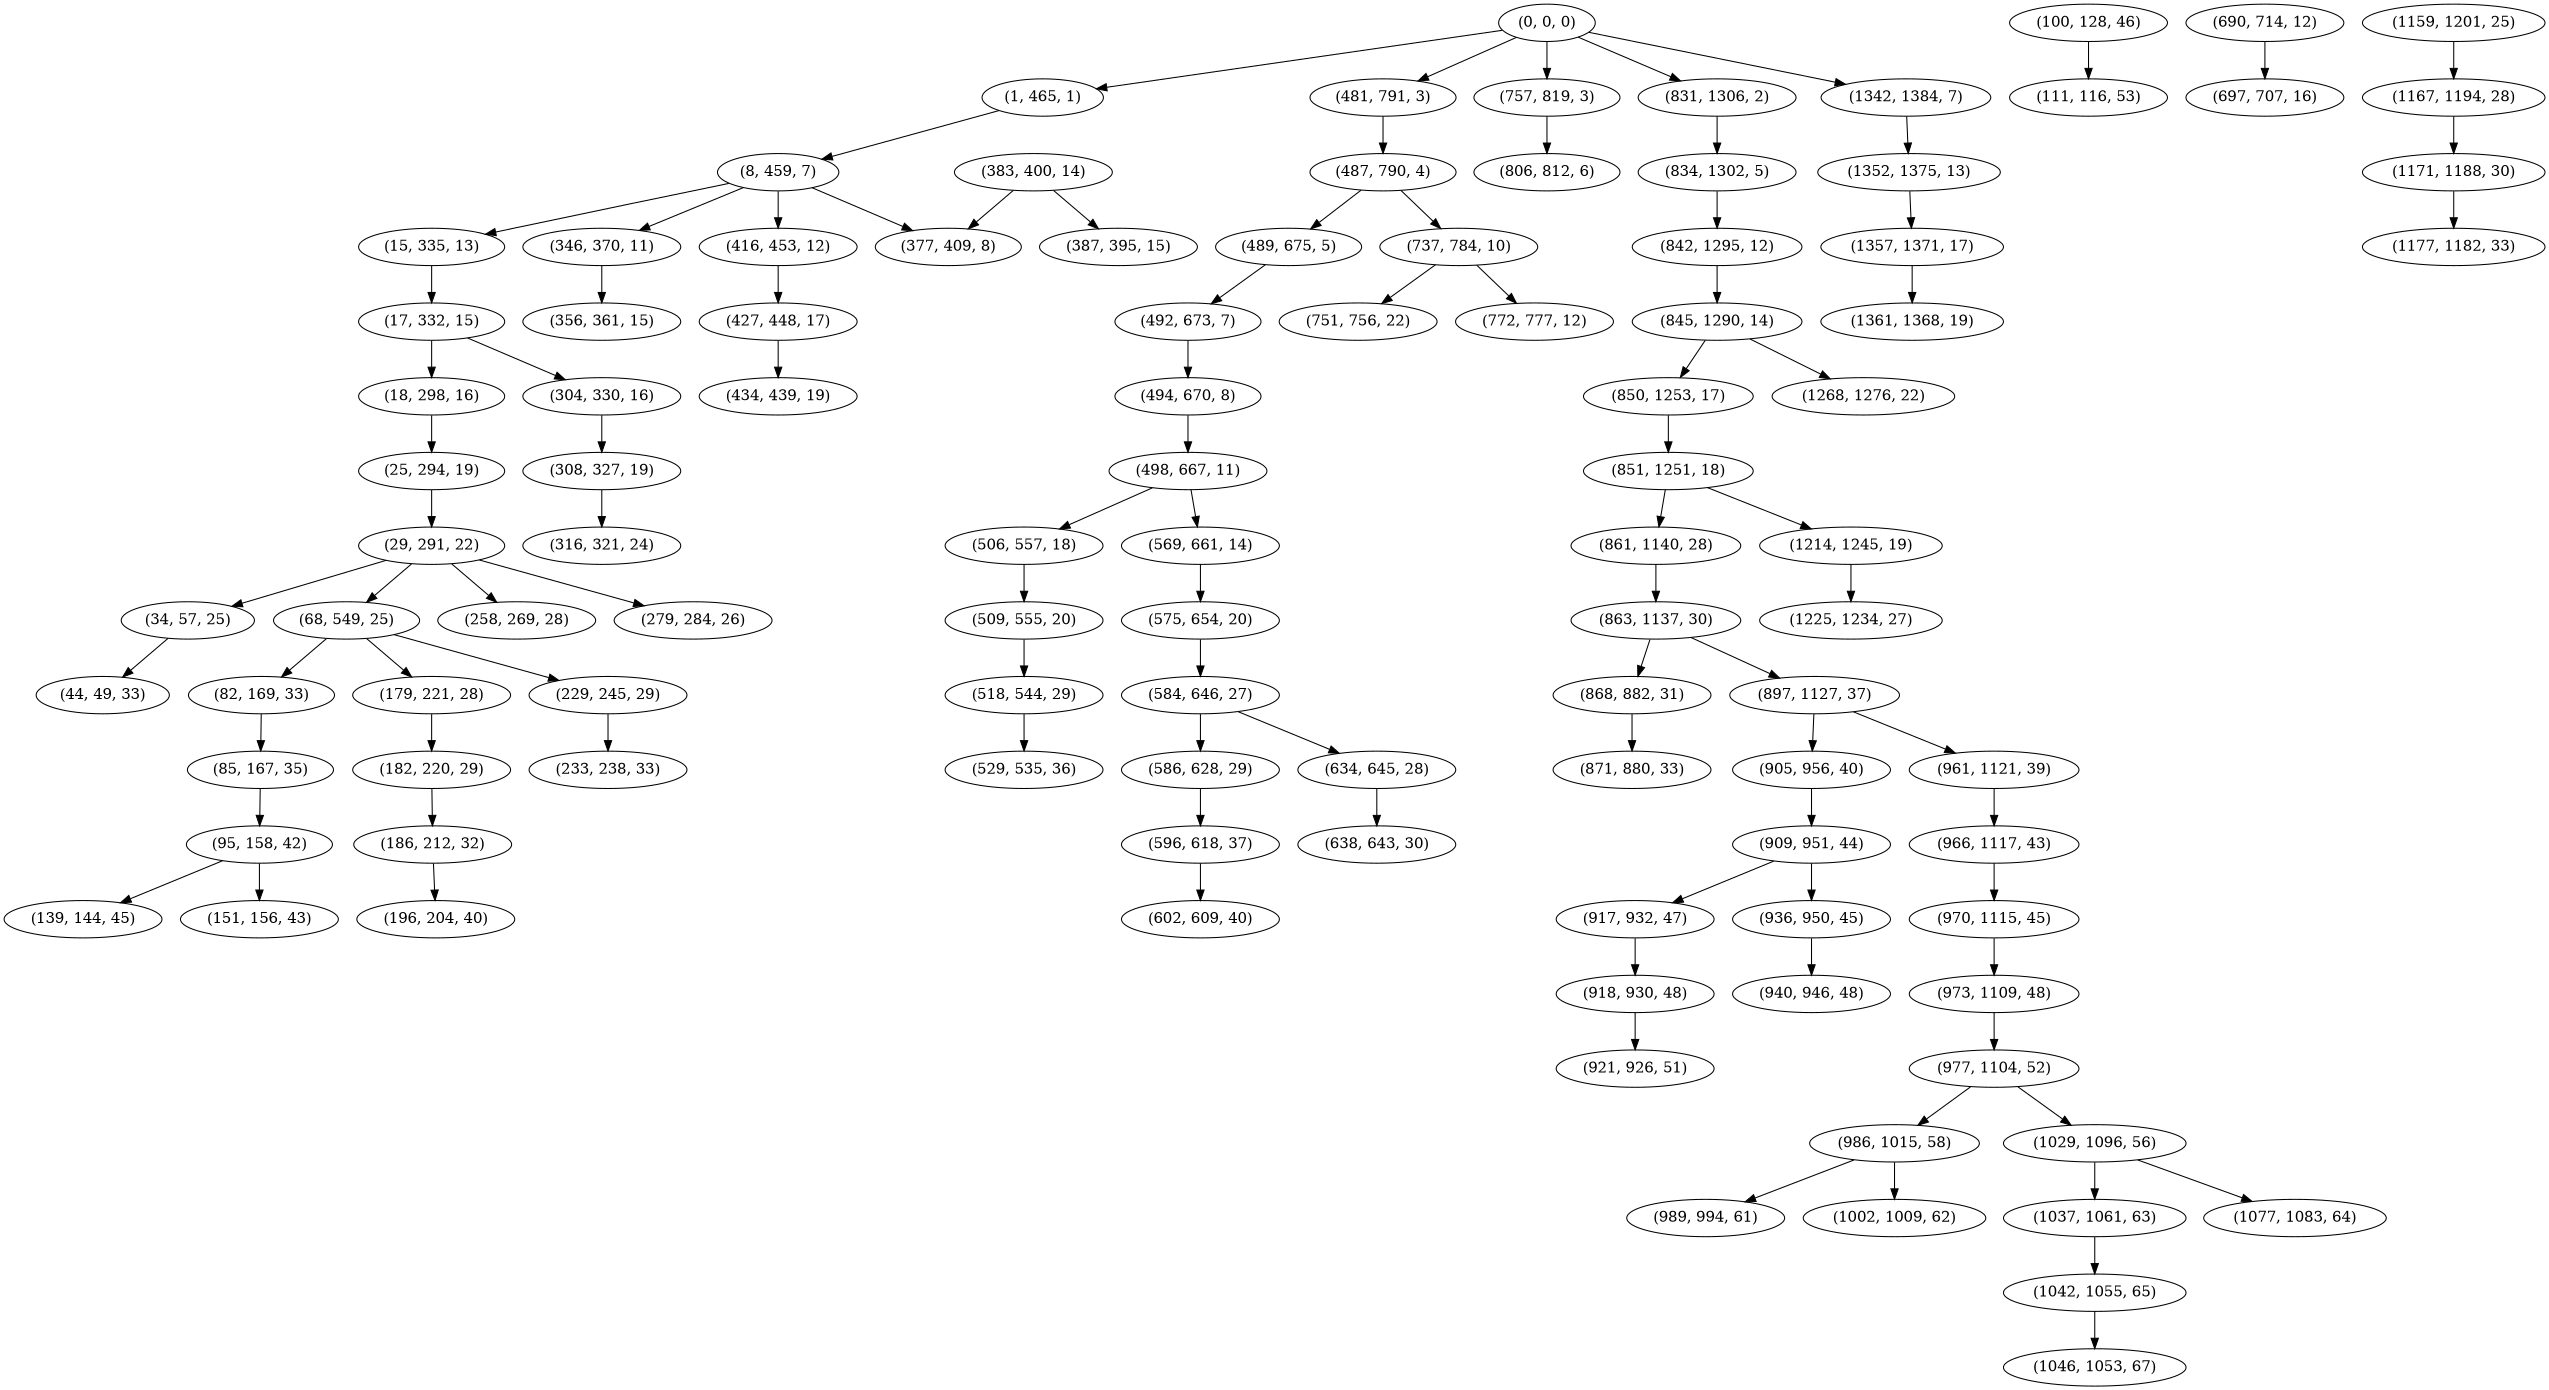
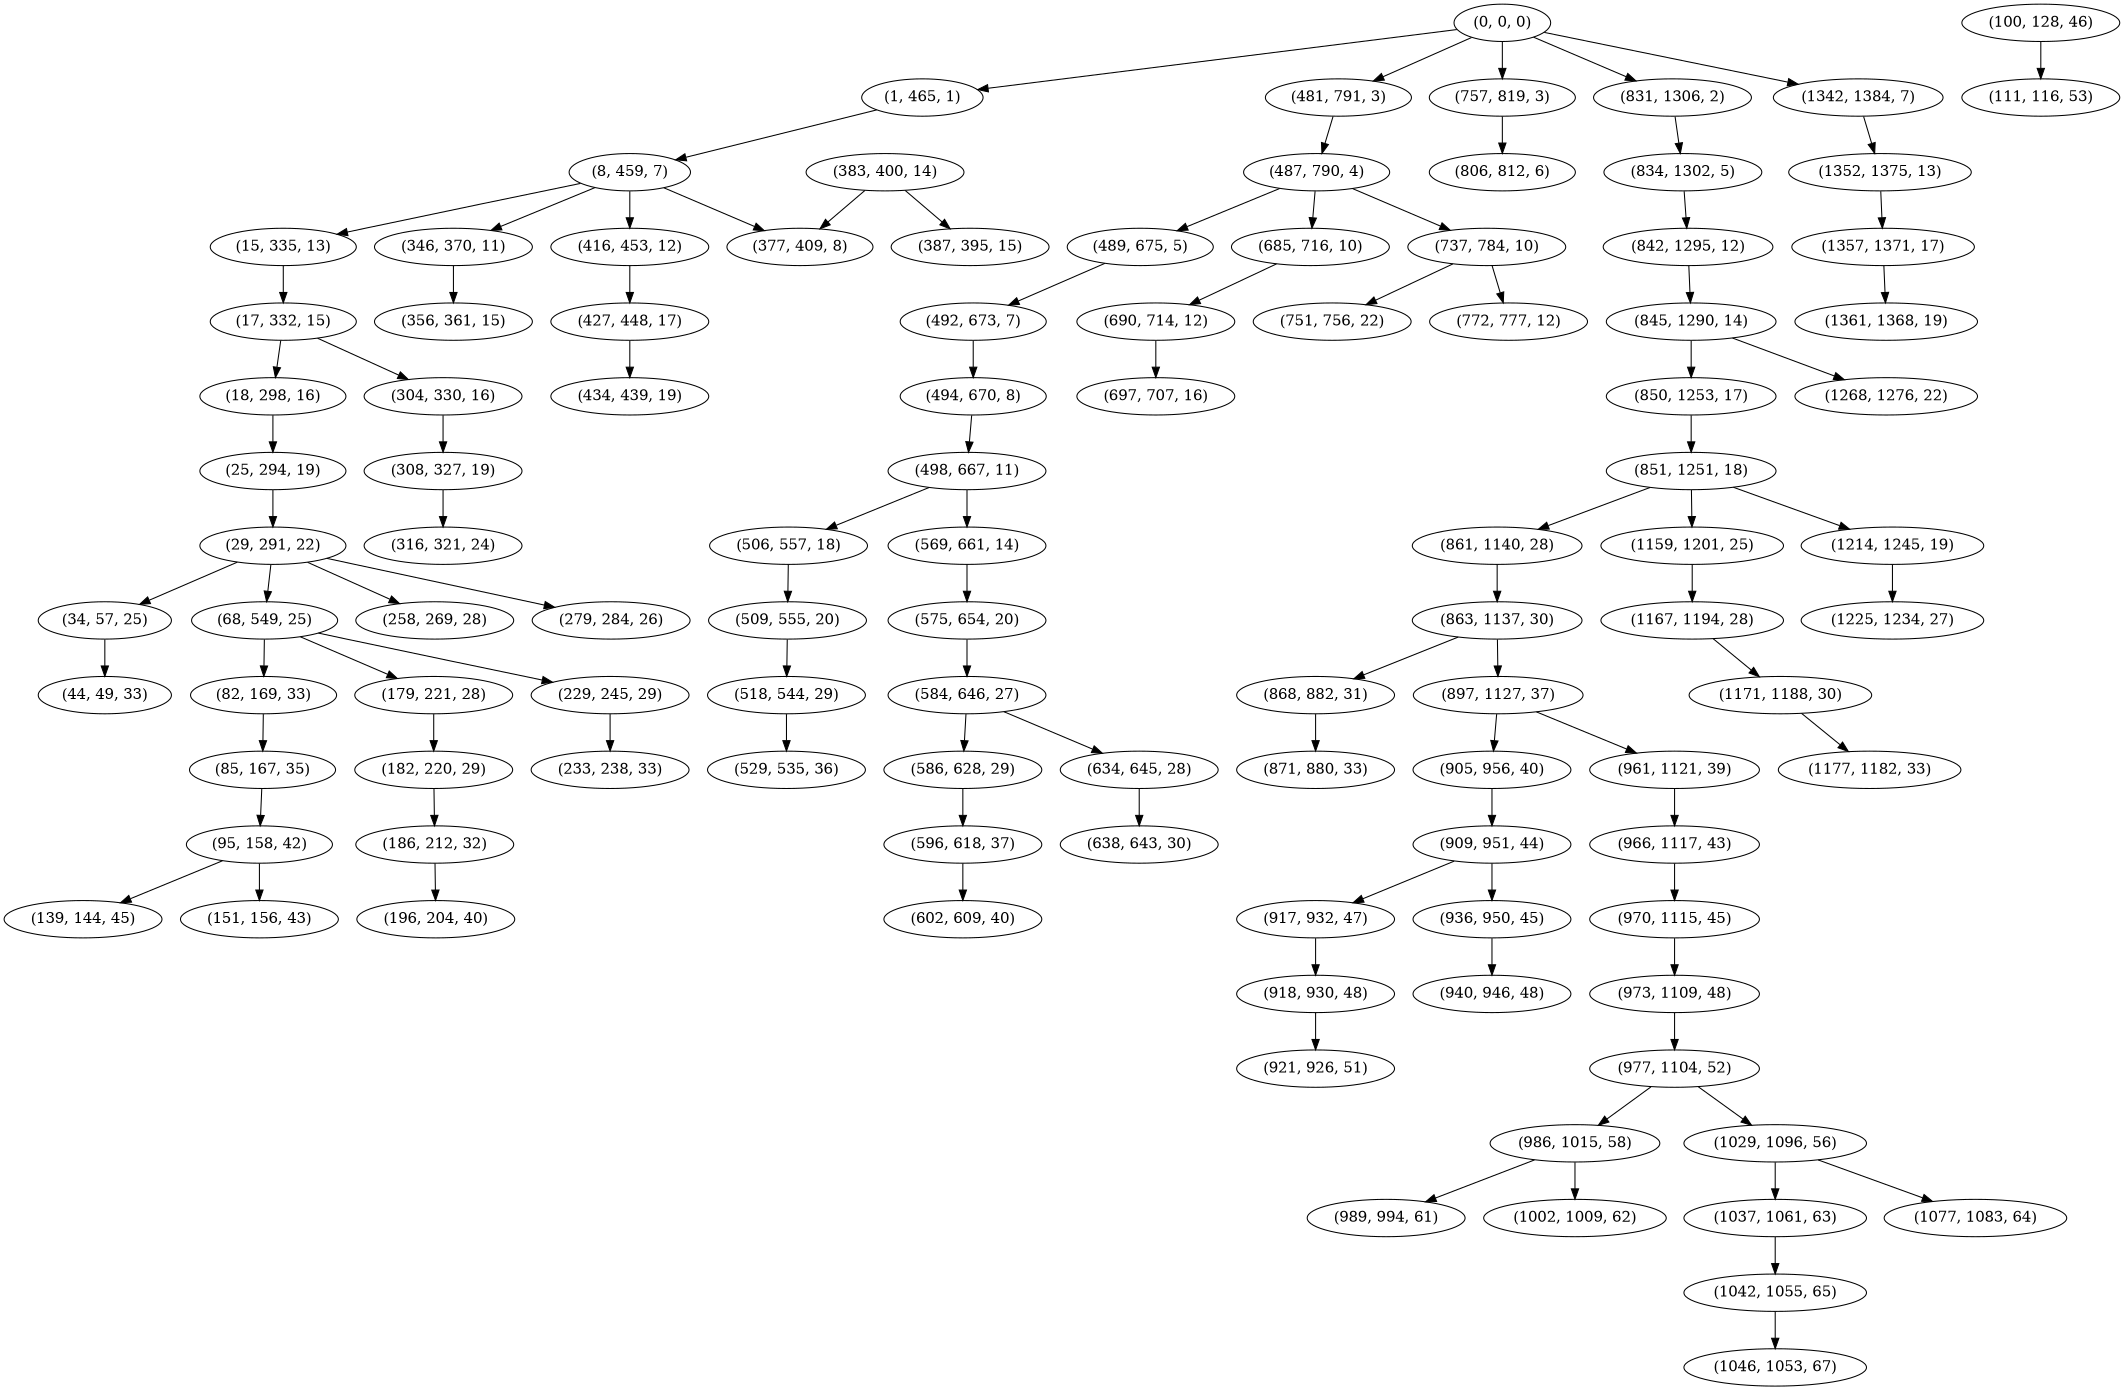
none -> (1310, 247)
none -> (1692, 503)
